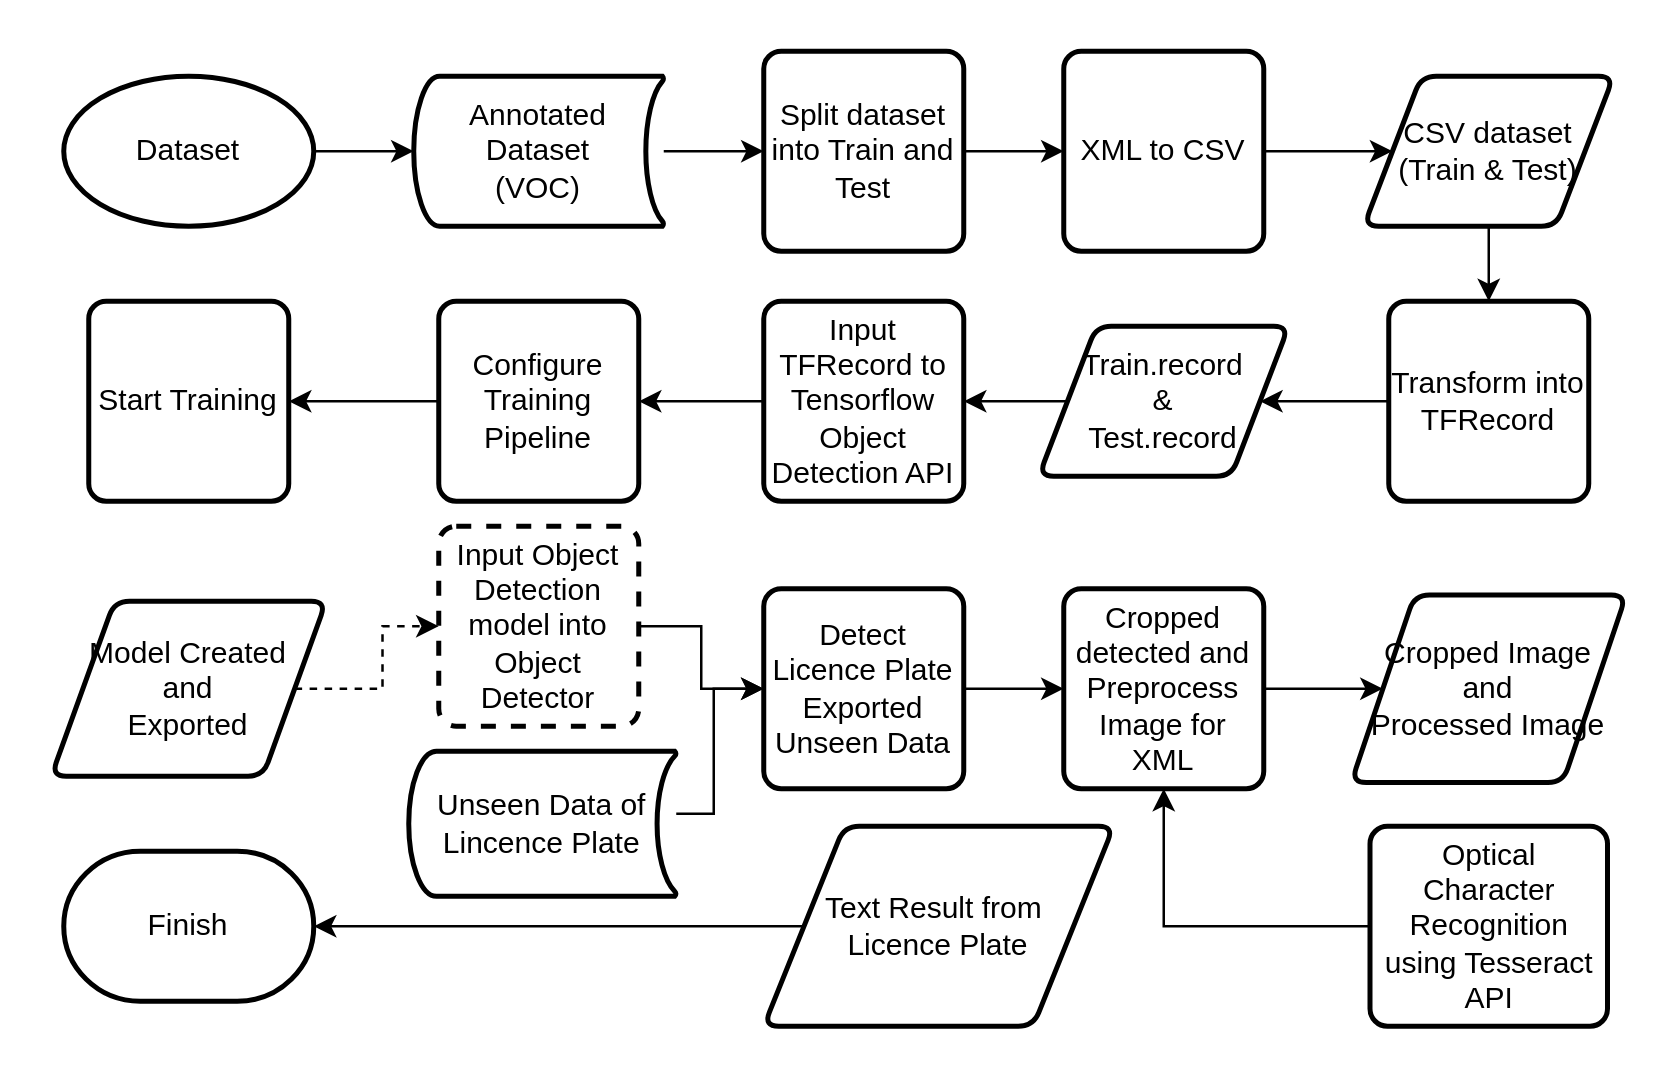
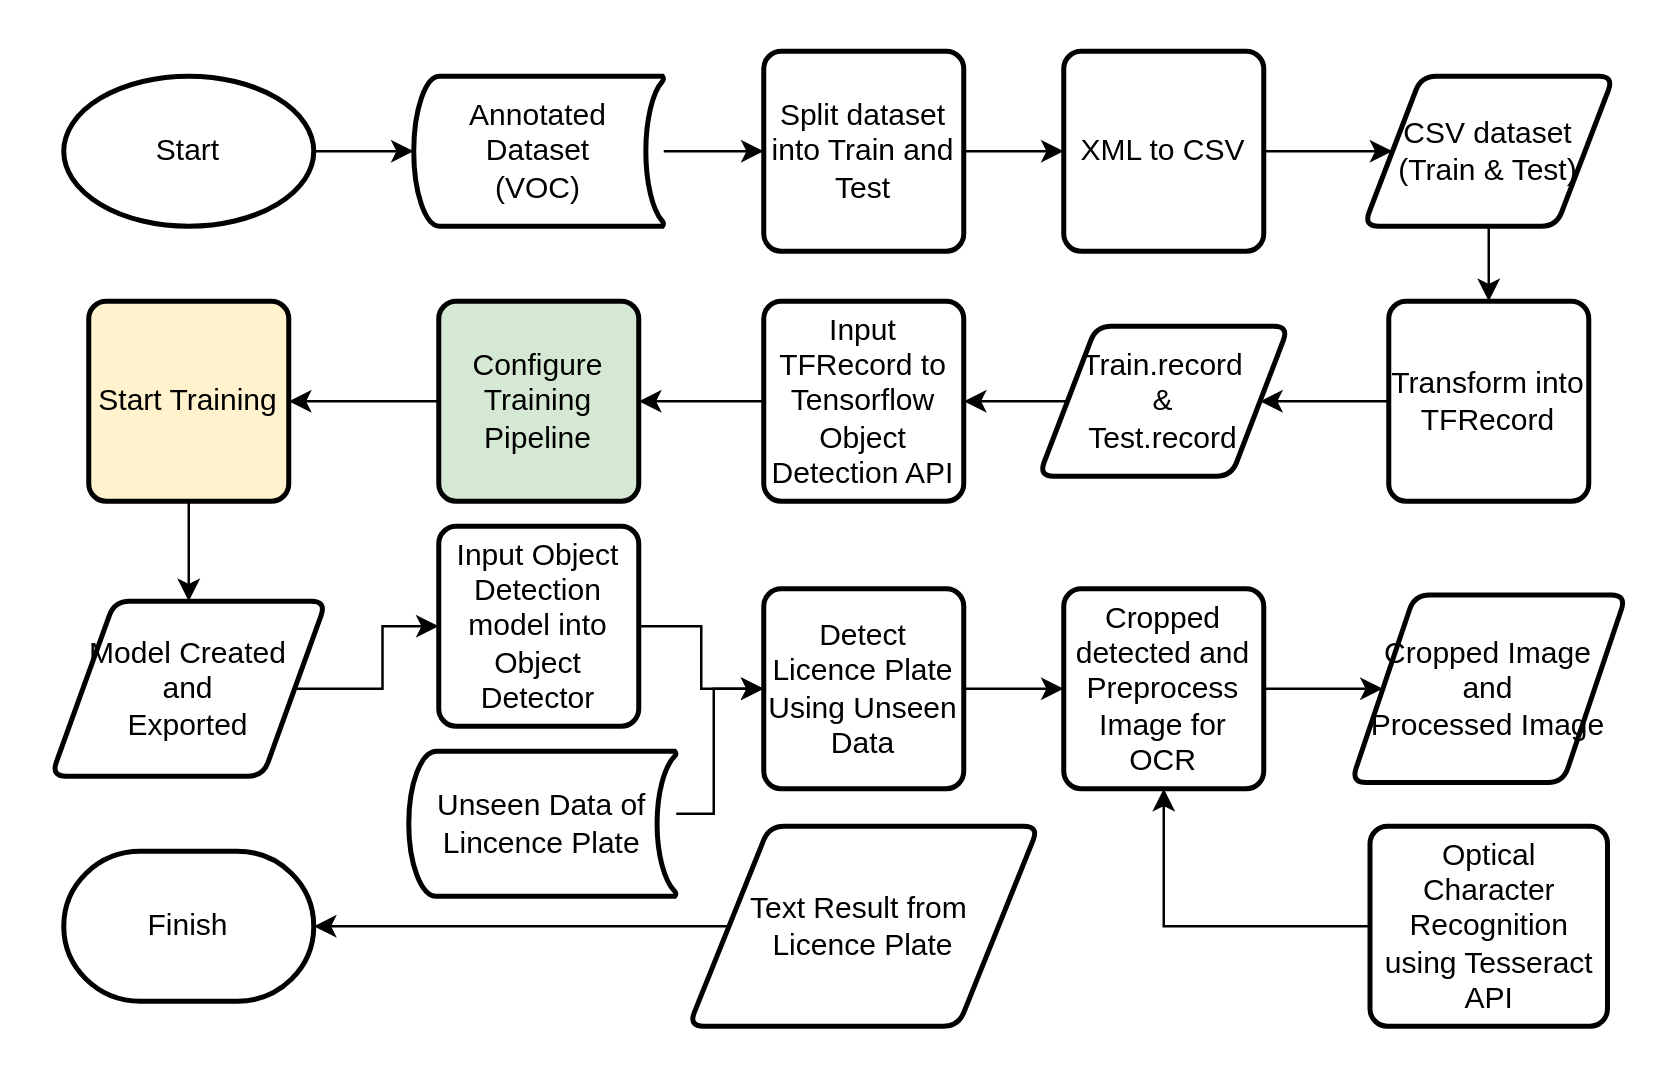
(189, 151) -> (189, 151)
(189, 401) -> (189, 401)
(539, 401) -> (539, 401)
none -> (189, 543)
(539, 626) -> (539, 626)
(383, 680) -> (383, 680)
(864, 689) -> (864, 689)
(1164, 689) -> (1164, 689)
(939, 926) -> (864, 926)
